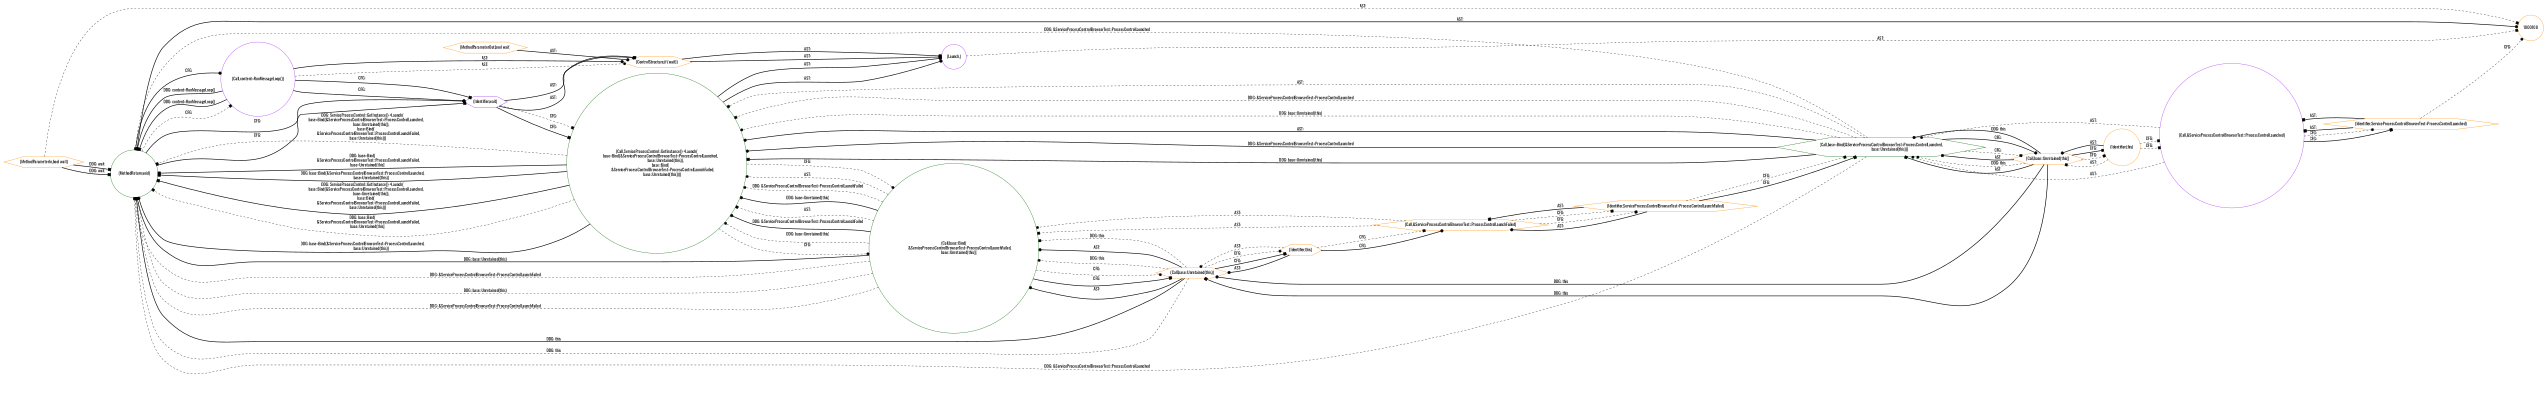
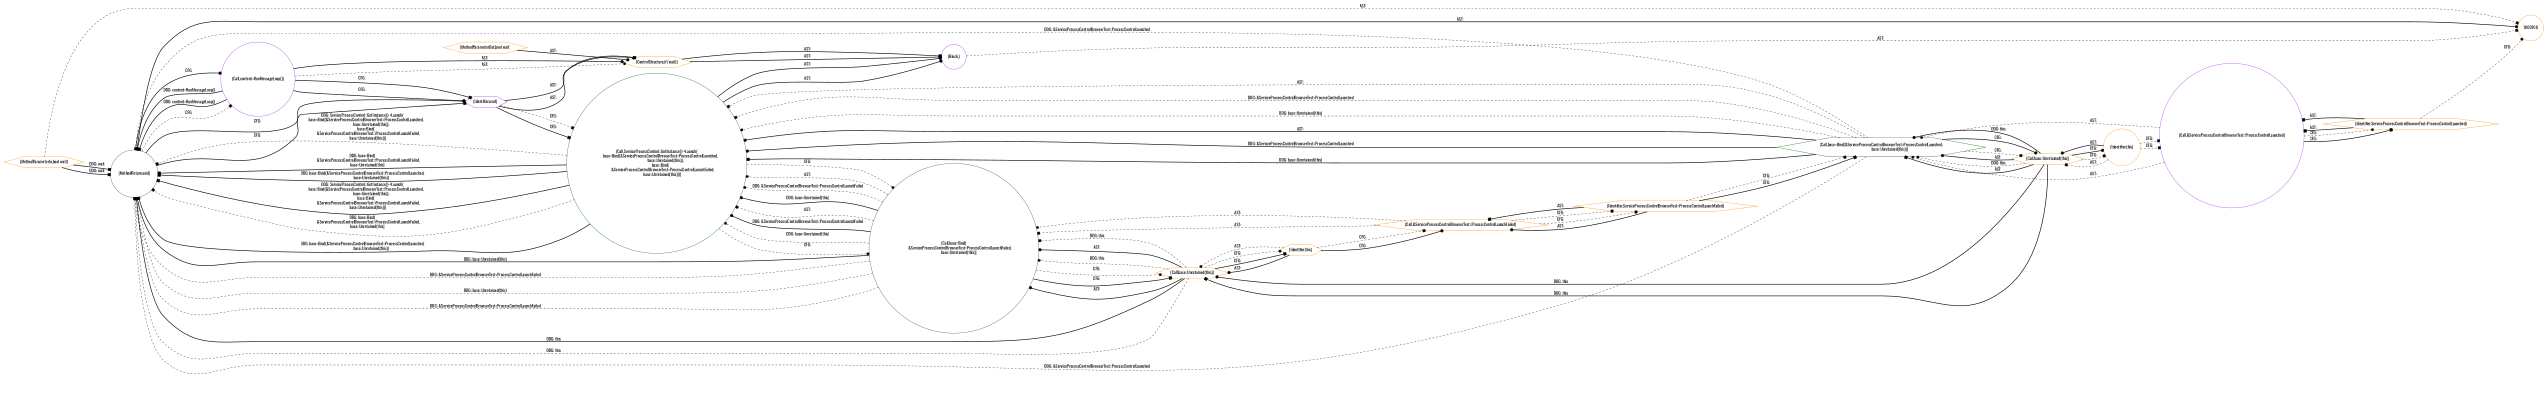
(954, 57) -> (954, 57)
